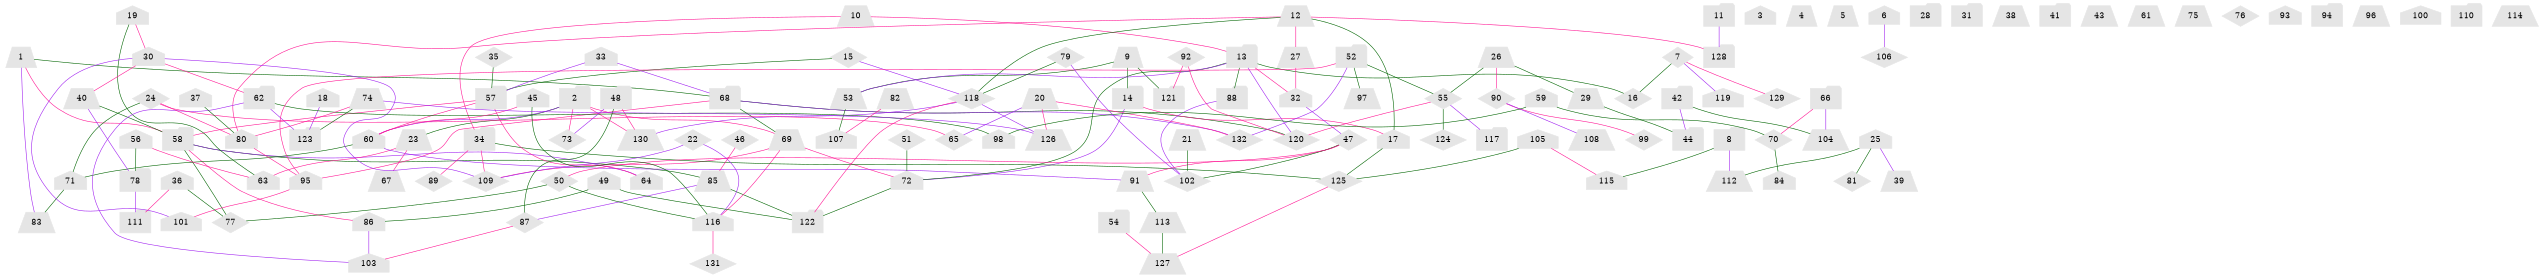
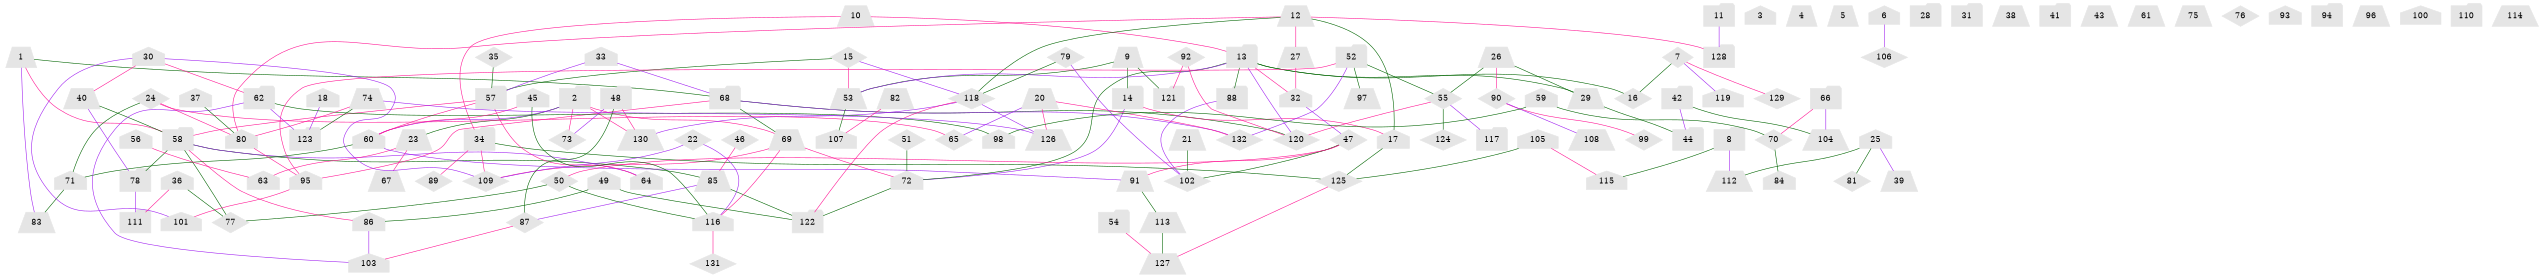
(133, 16) -> none
none -> (1416, 76)
none -> (848, 78)
(136, 160) -> (157, 161)
